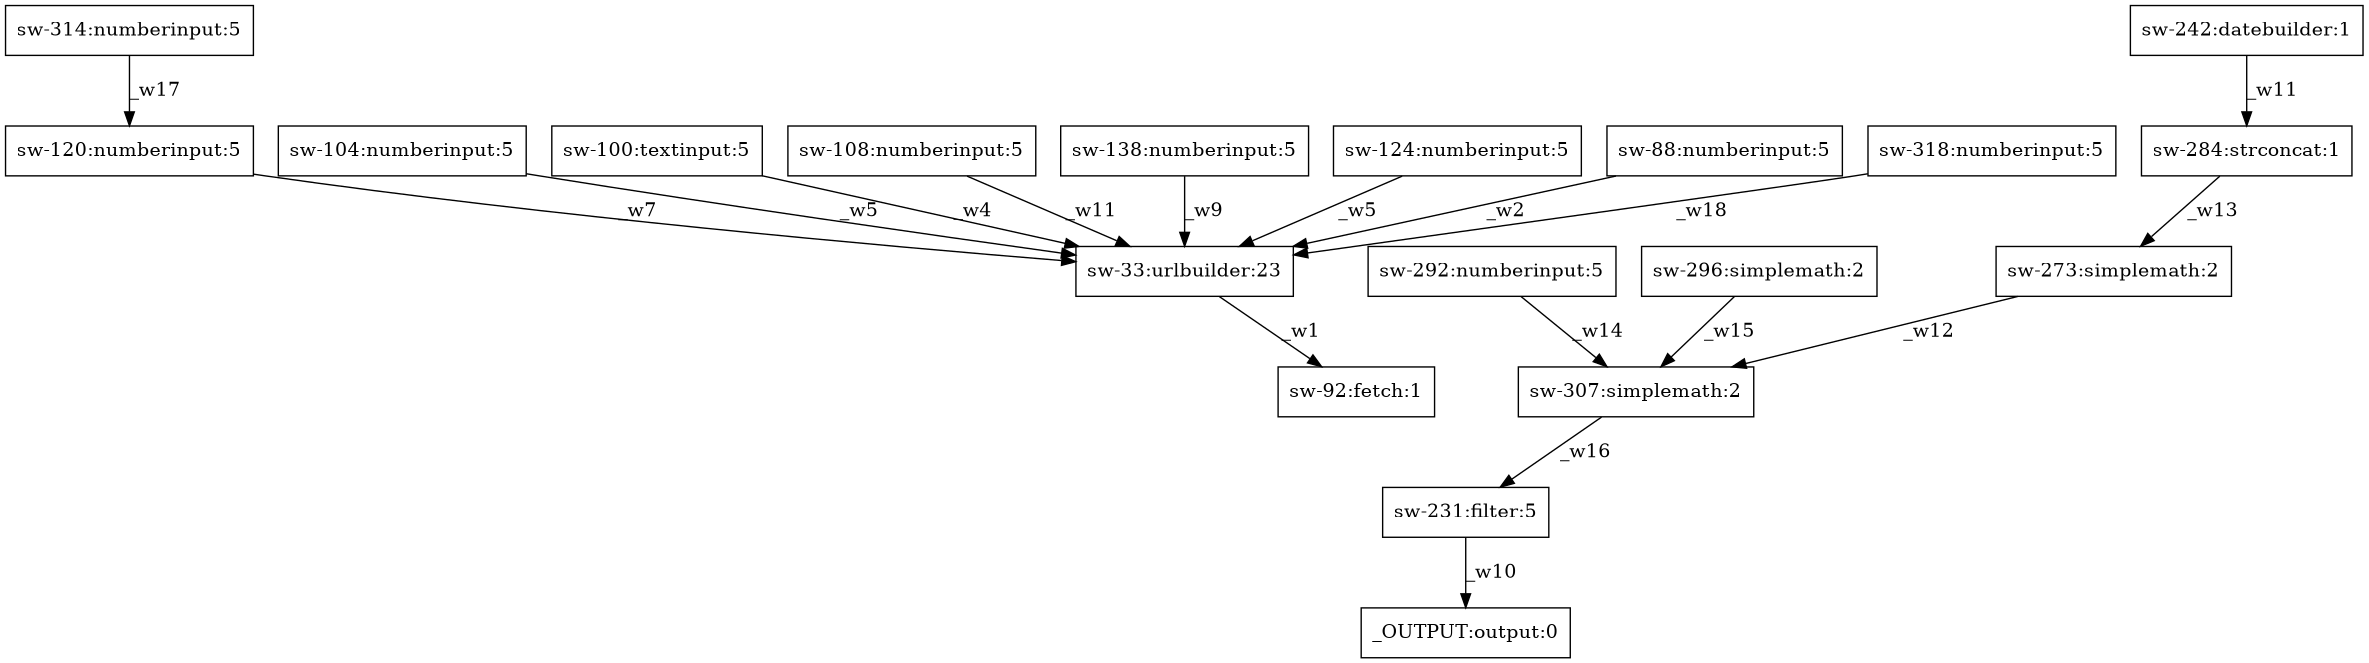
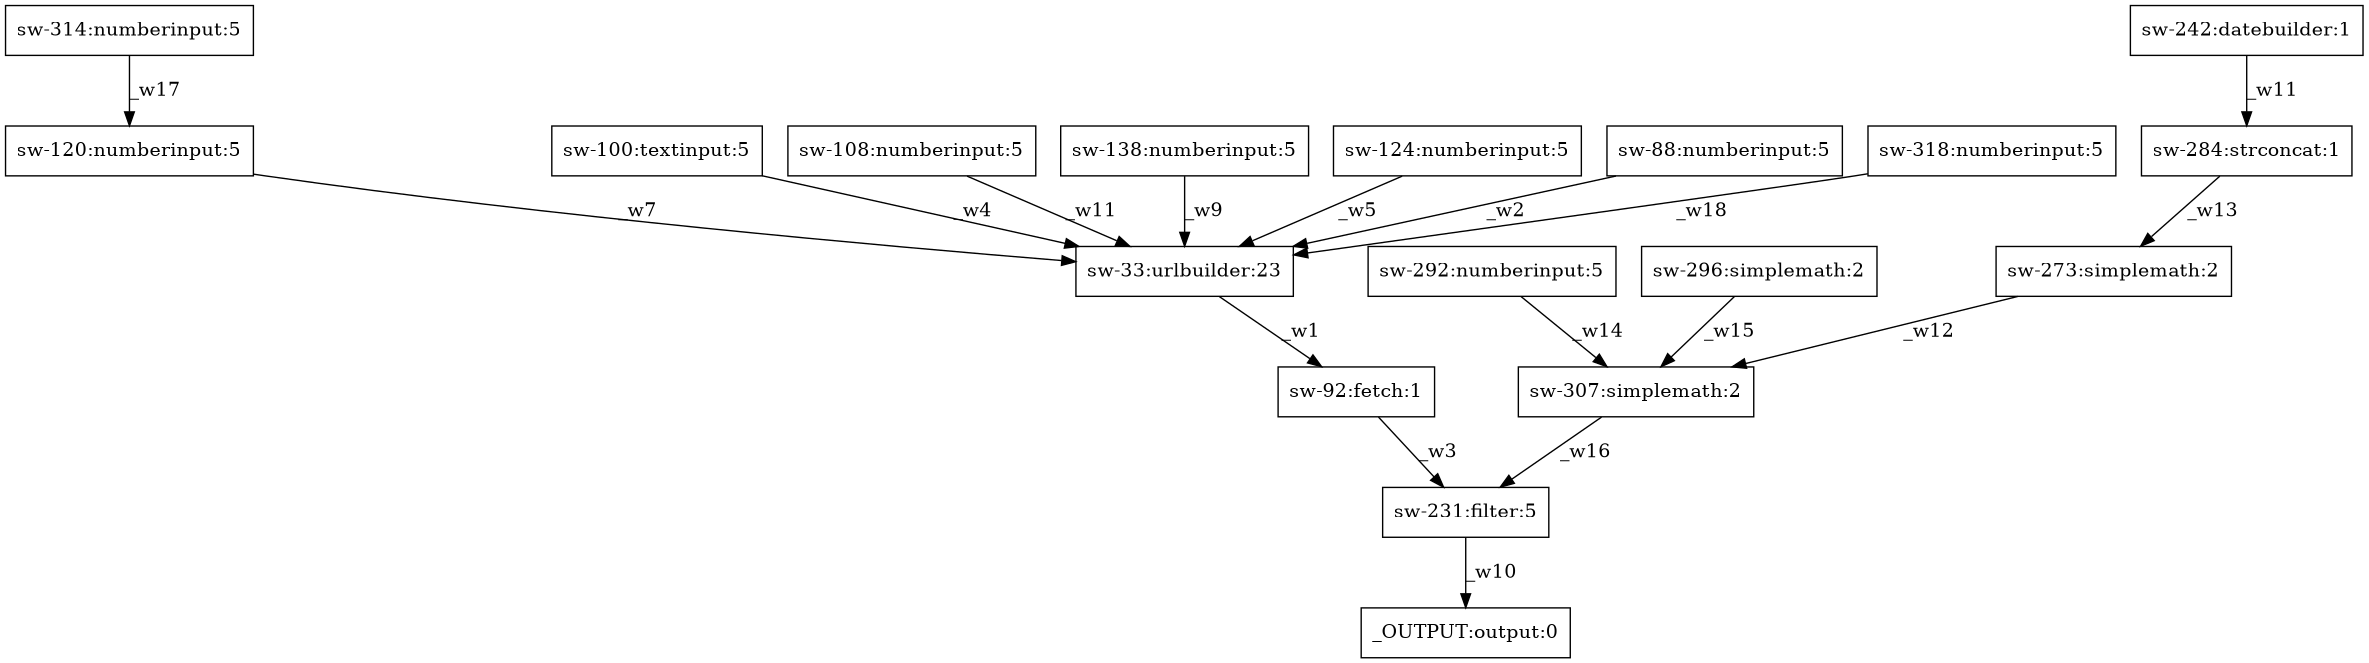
(402, 151) -> none
none -> (1406, 447)
